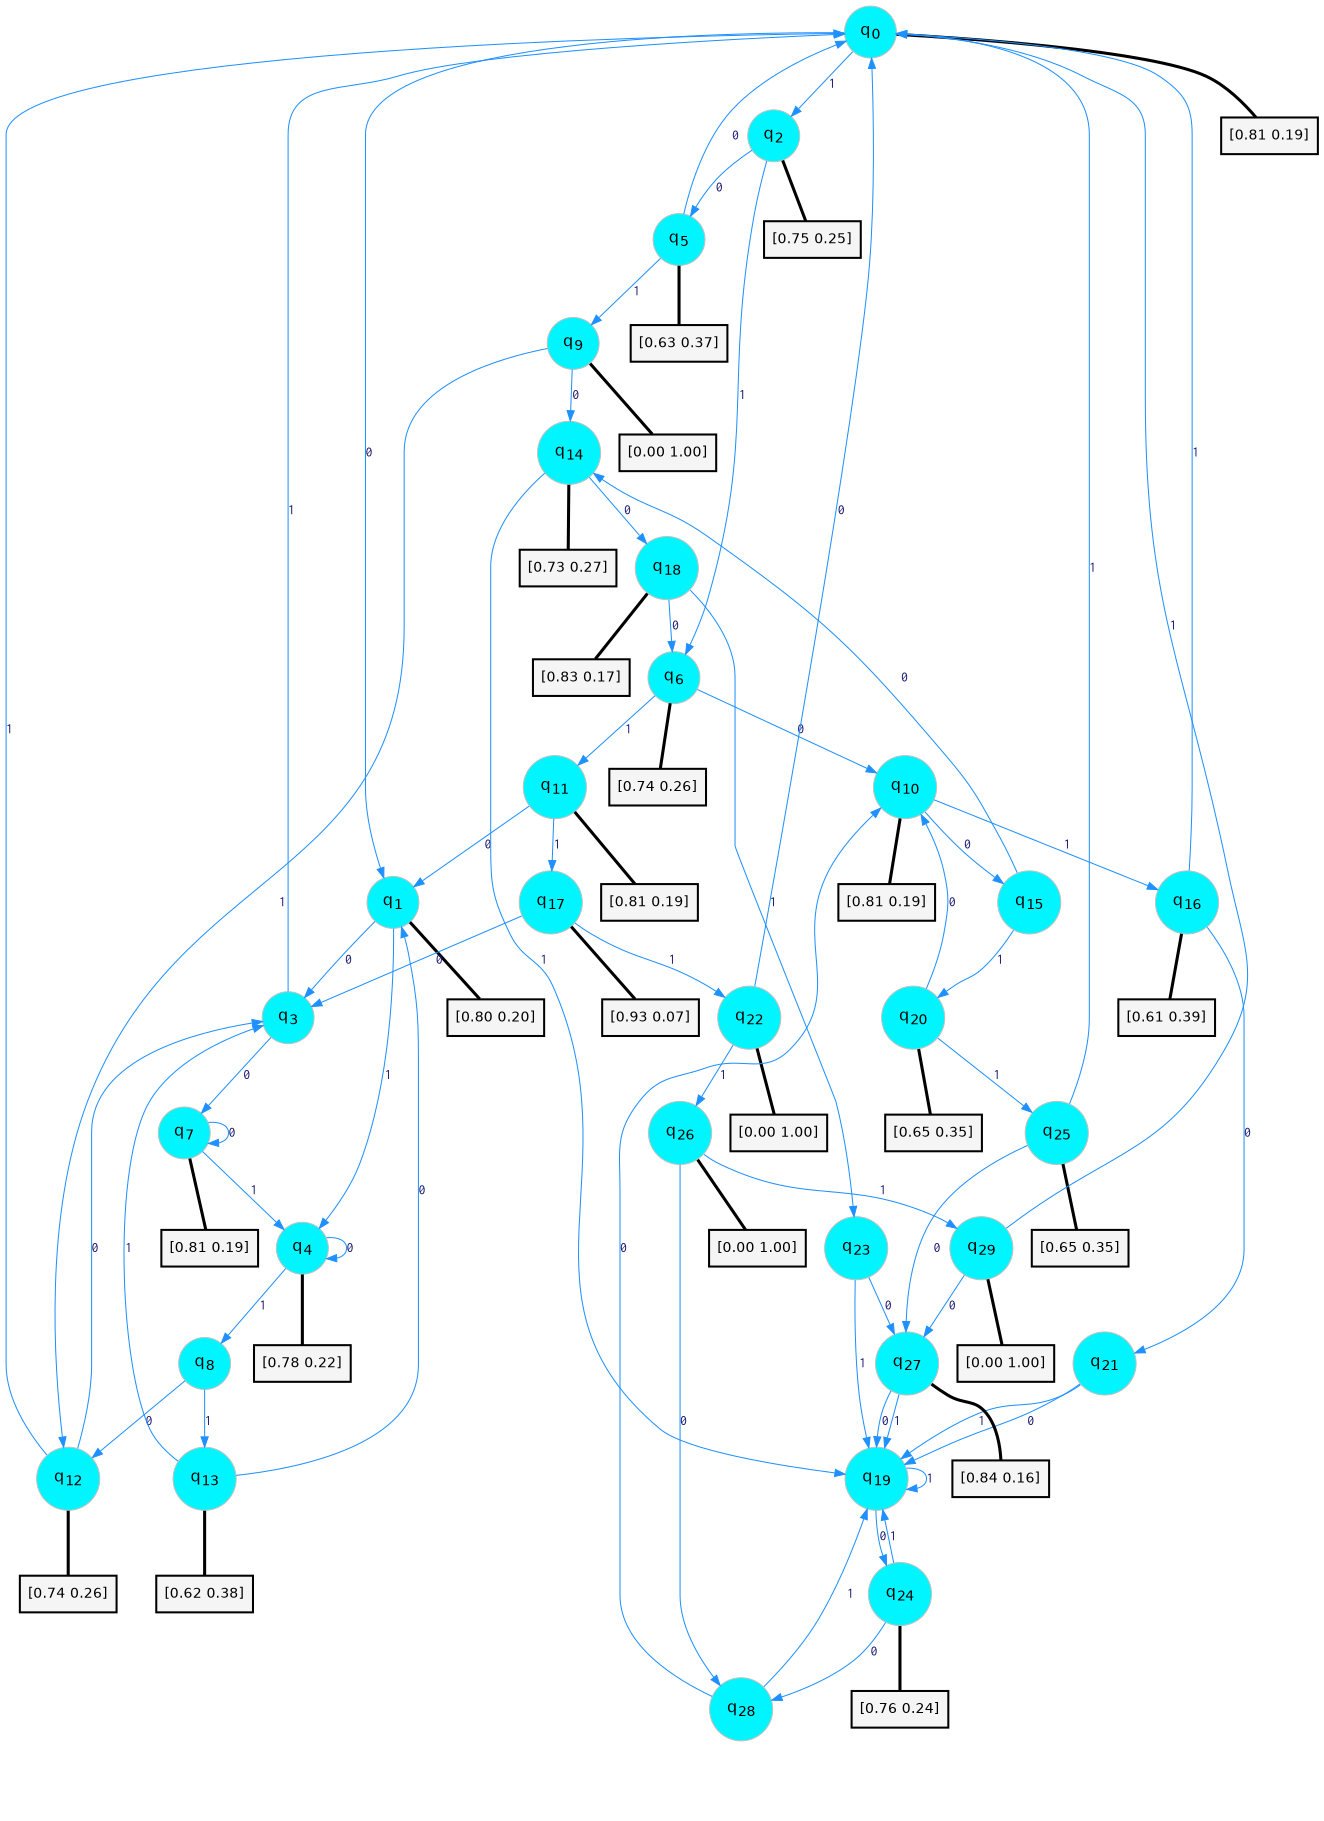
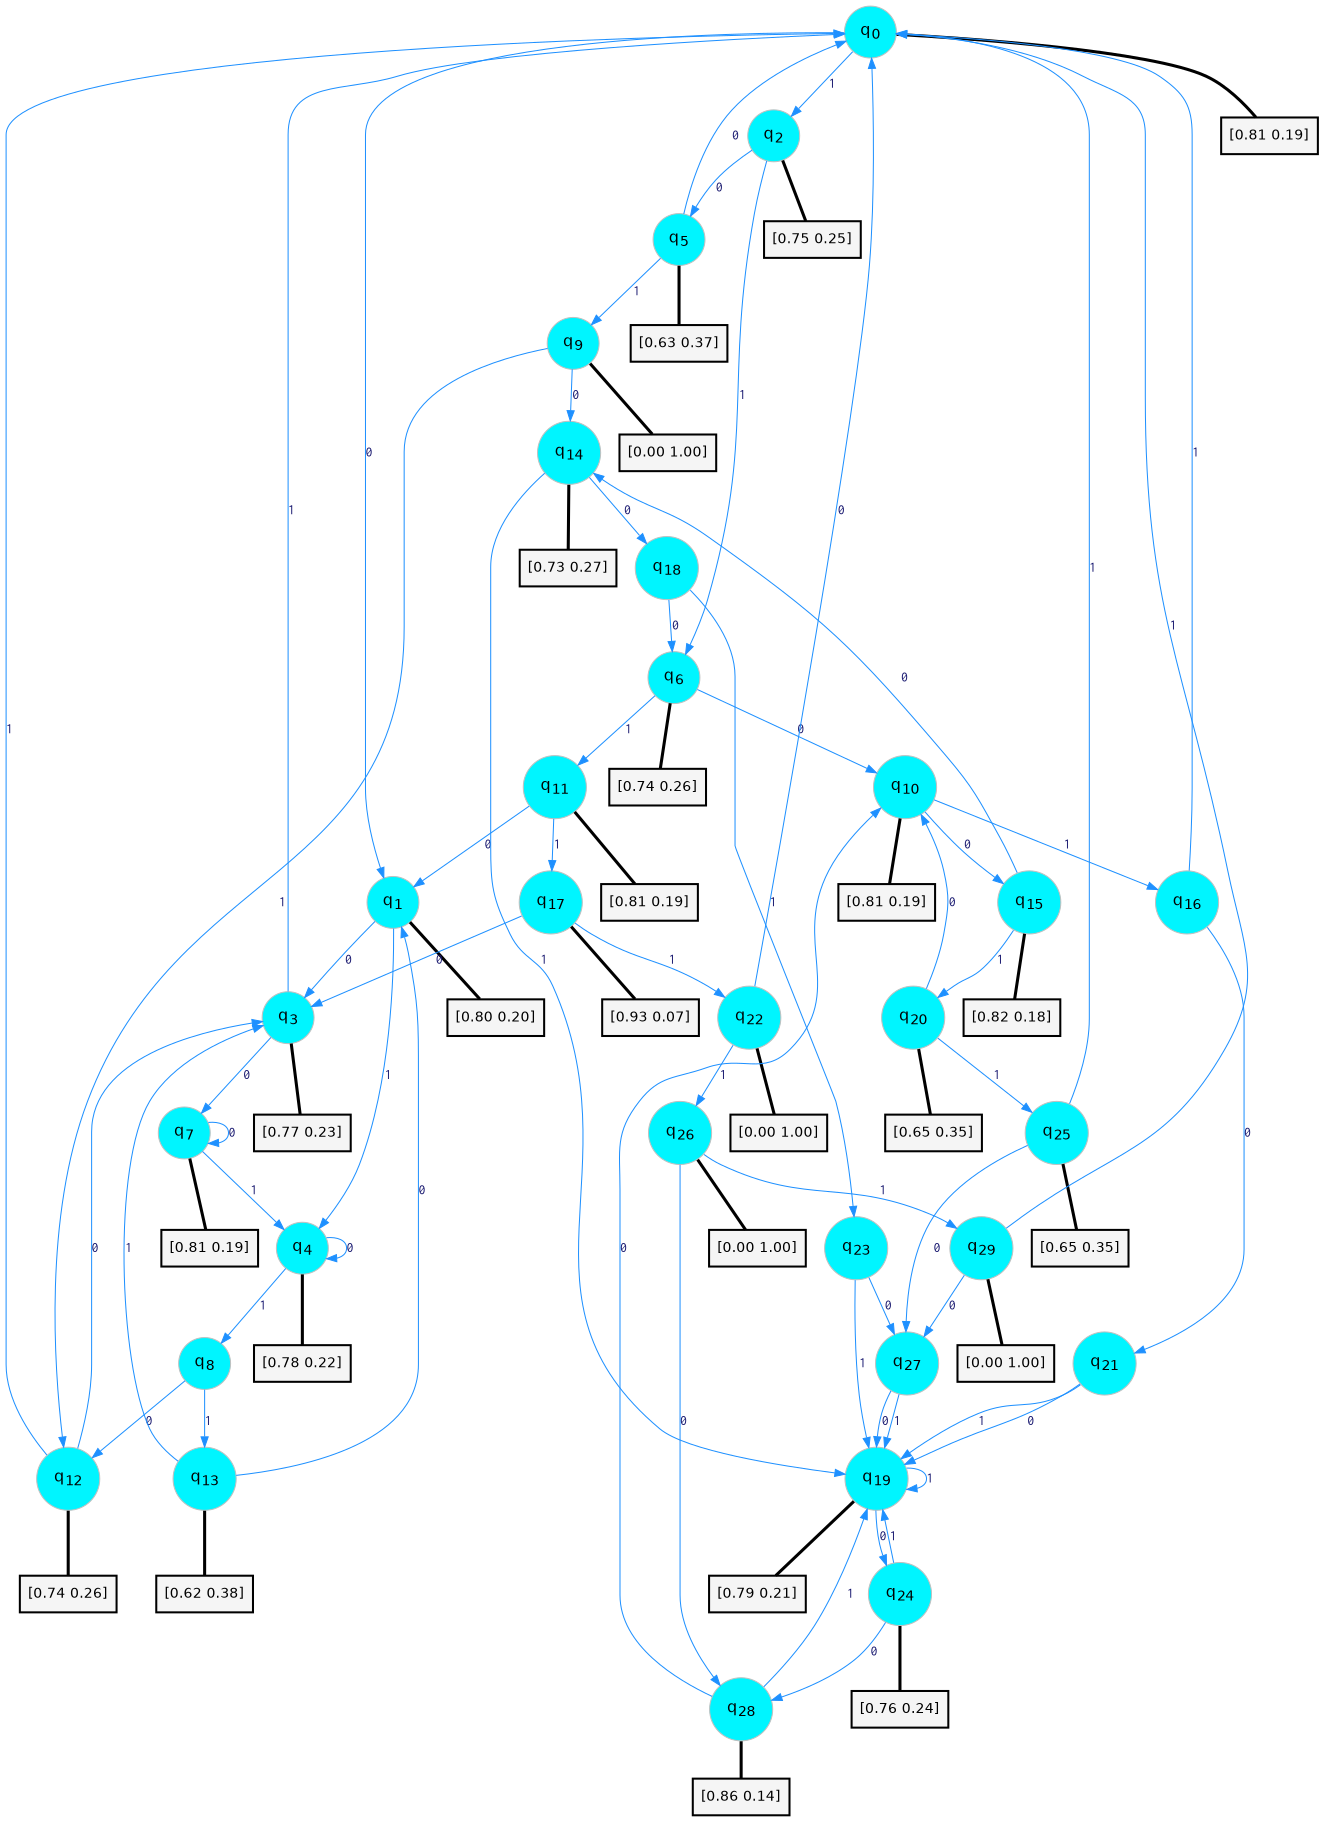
(581, 678) -> none
none -> (1012, 1018)
(1167, 1018) -> none
none -> (302, 1133)
(1001, 1479) -> none
none -> (757, 1594)
none -> (741, 1797)
